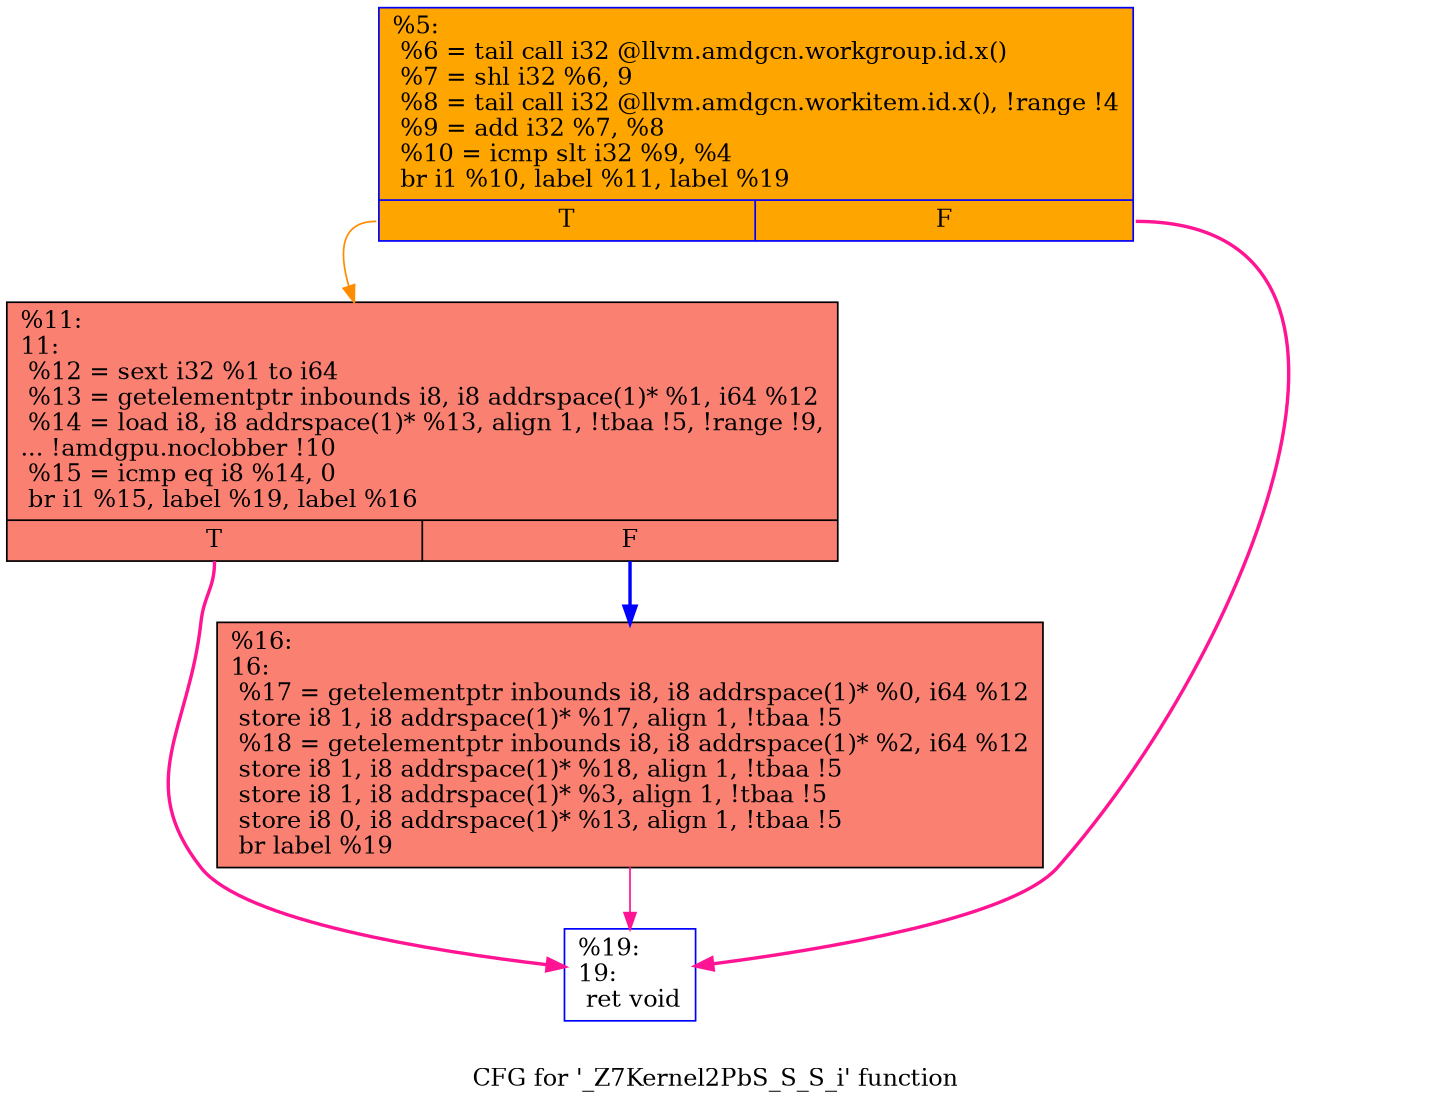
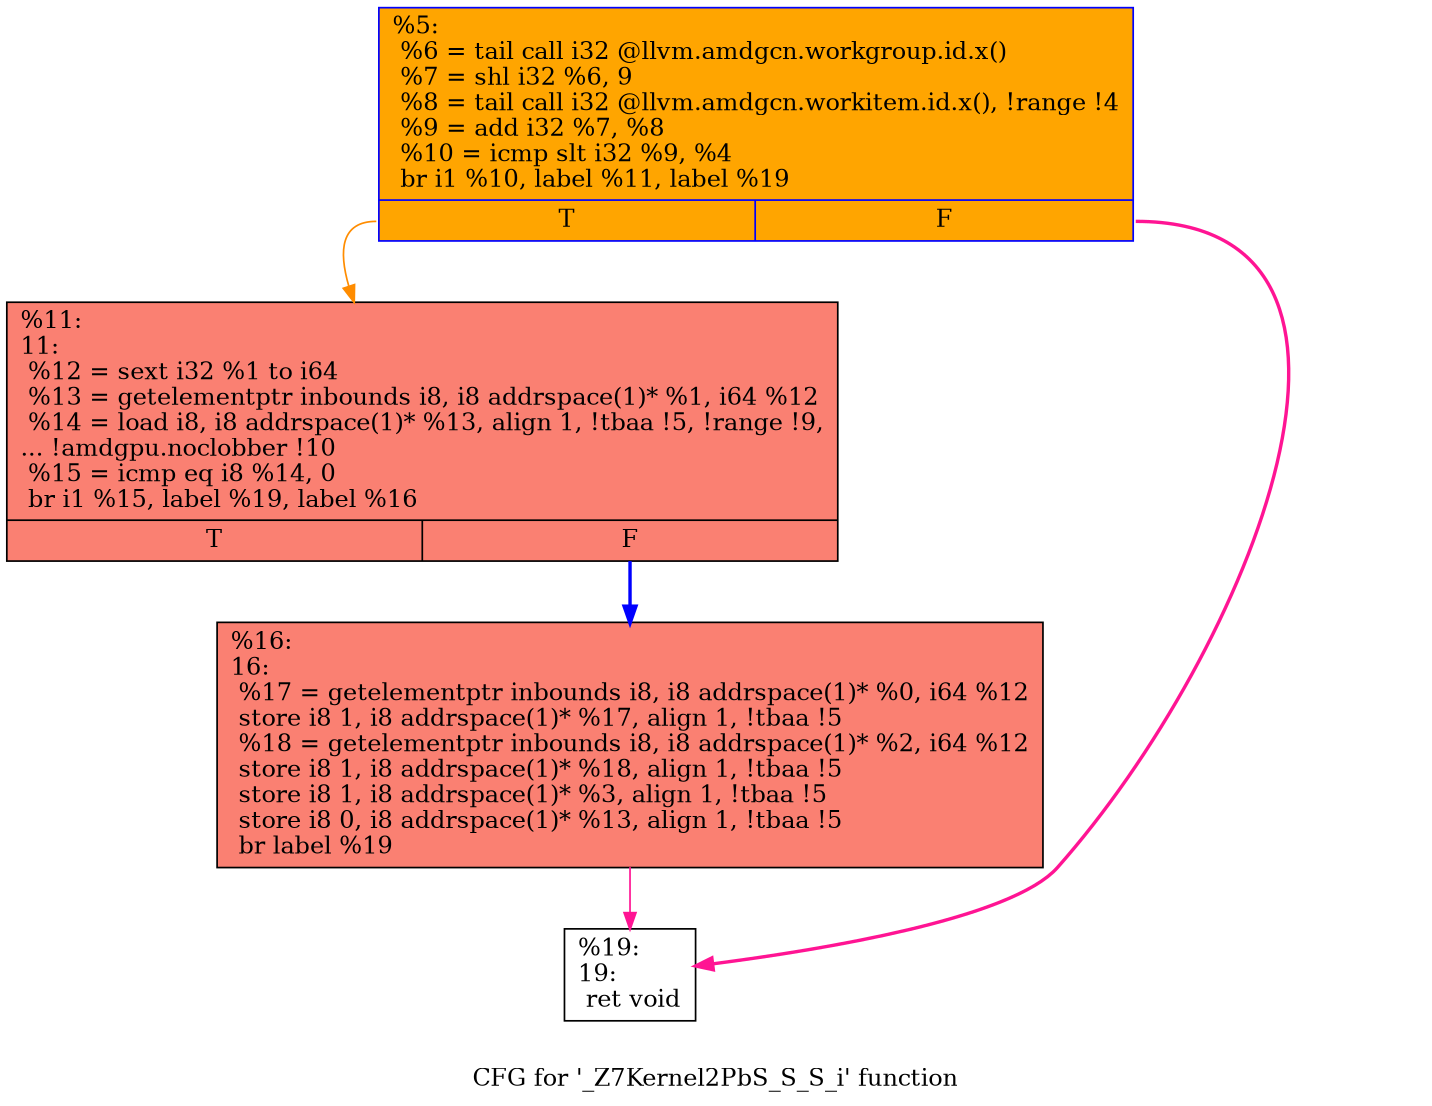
(218, 882) -> none
(630, 975) -> (630, 975)
